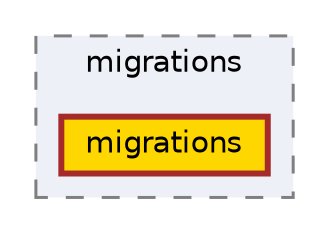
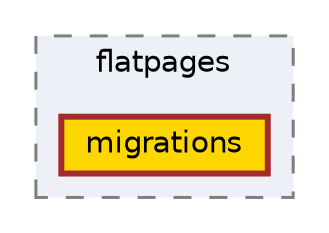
(165, 64) -> (165, 64)
